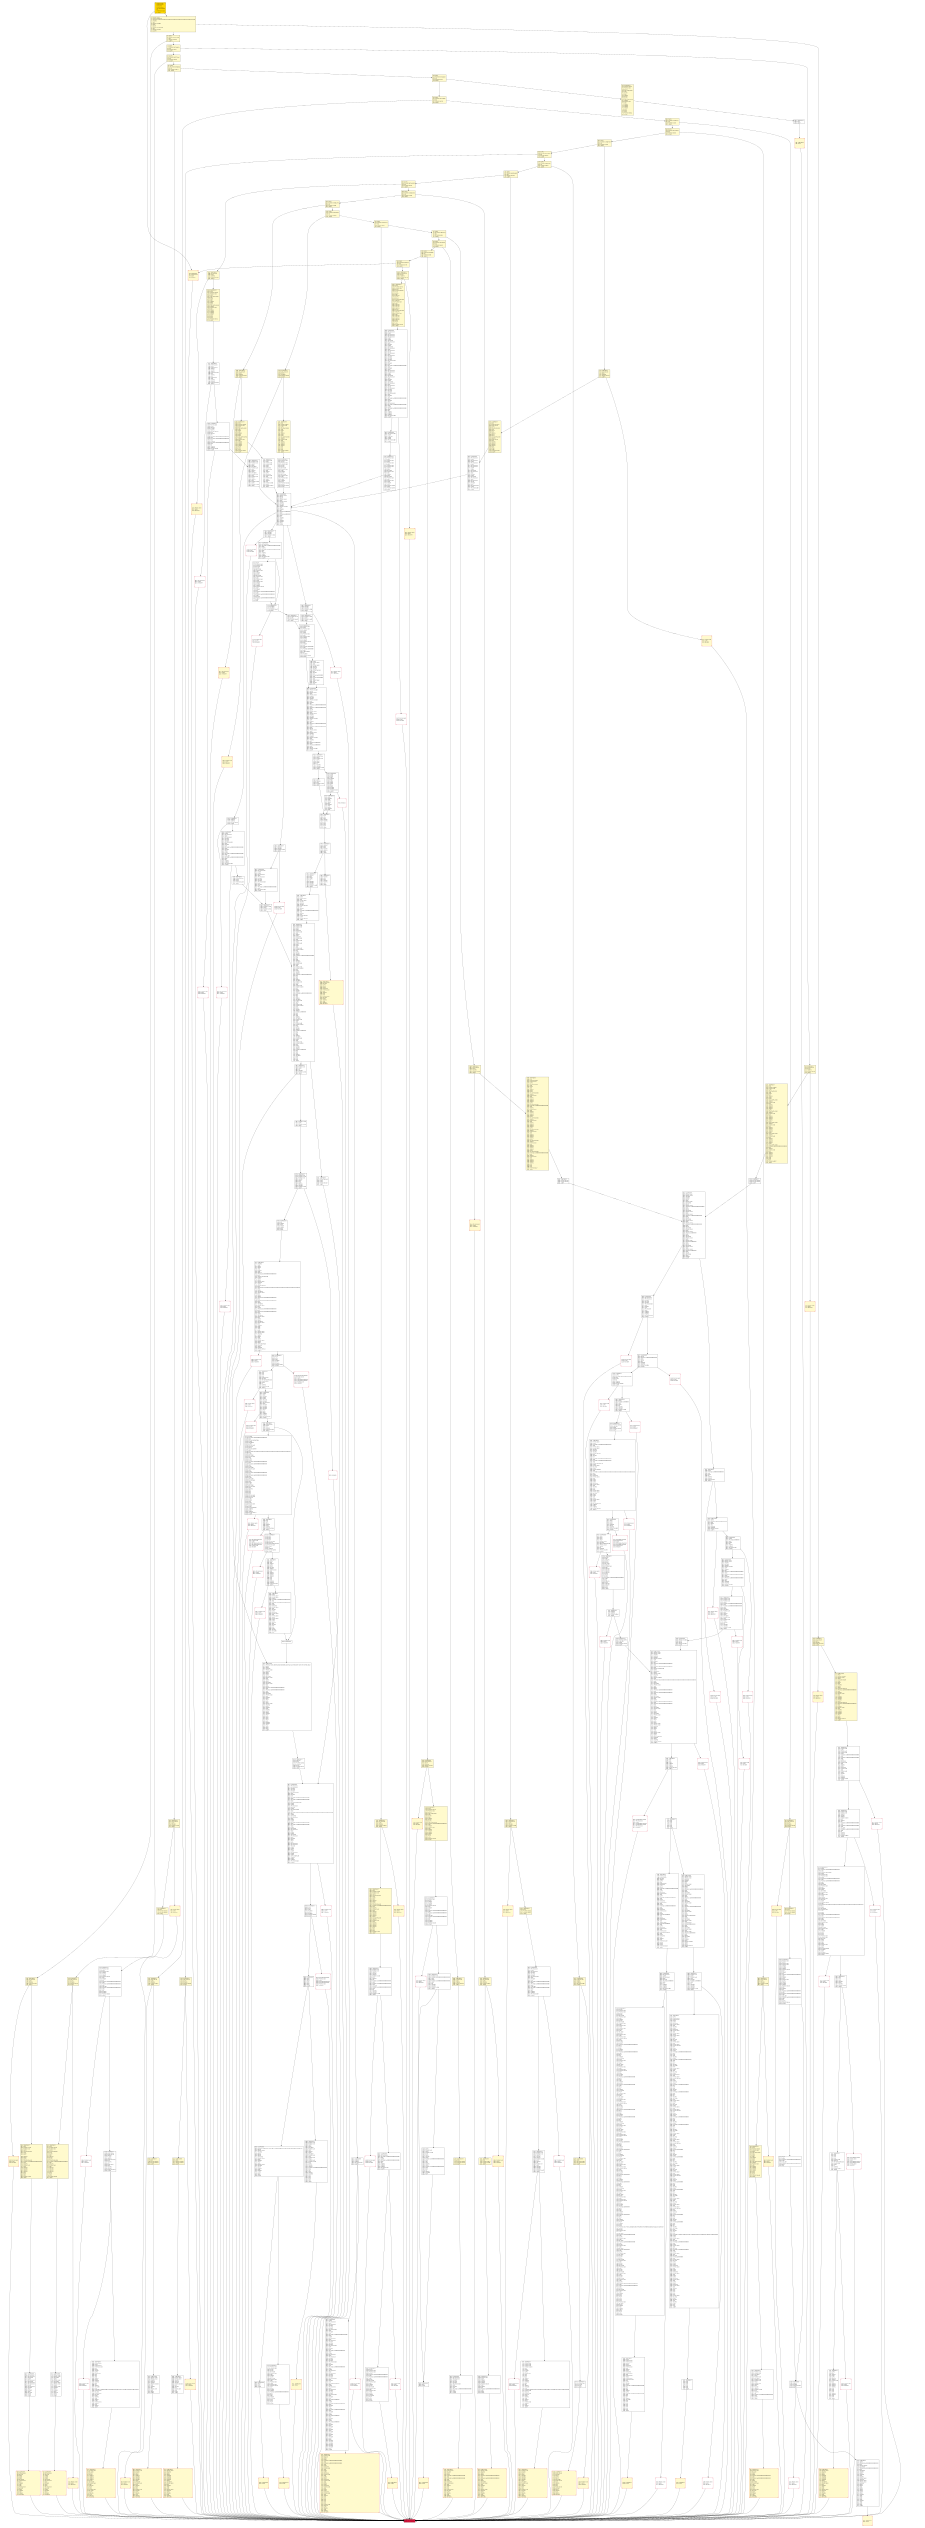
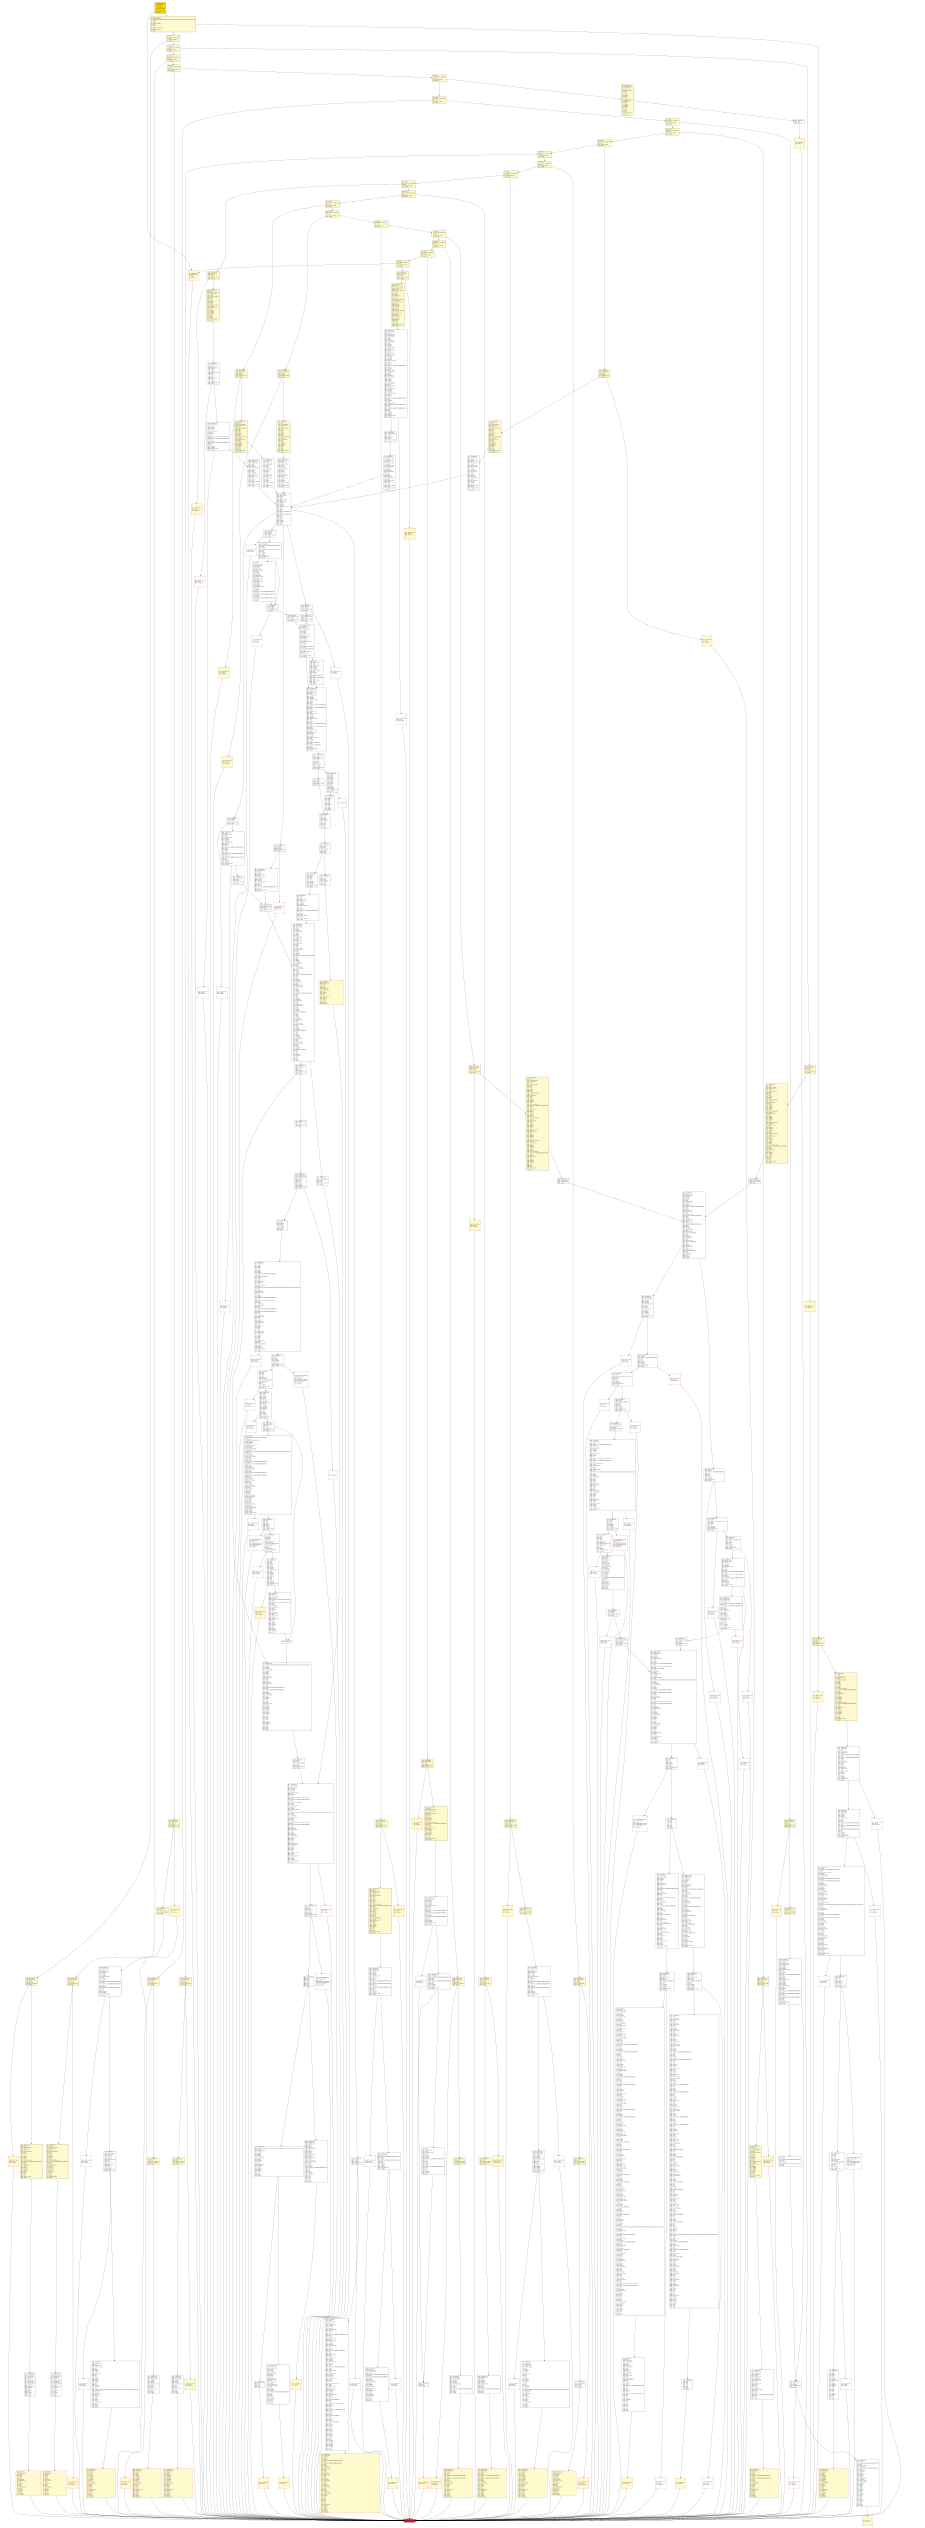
(260, 1613) -> (260, 1613)
none -> (436, 2483)
